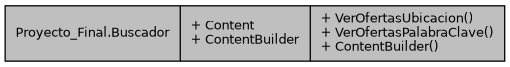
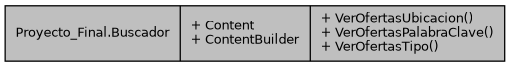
(380, 47) -> (380, 47)
